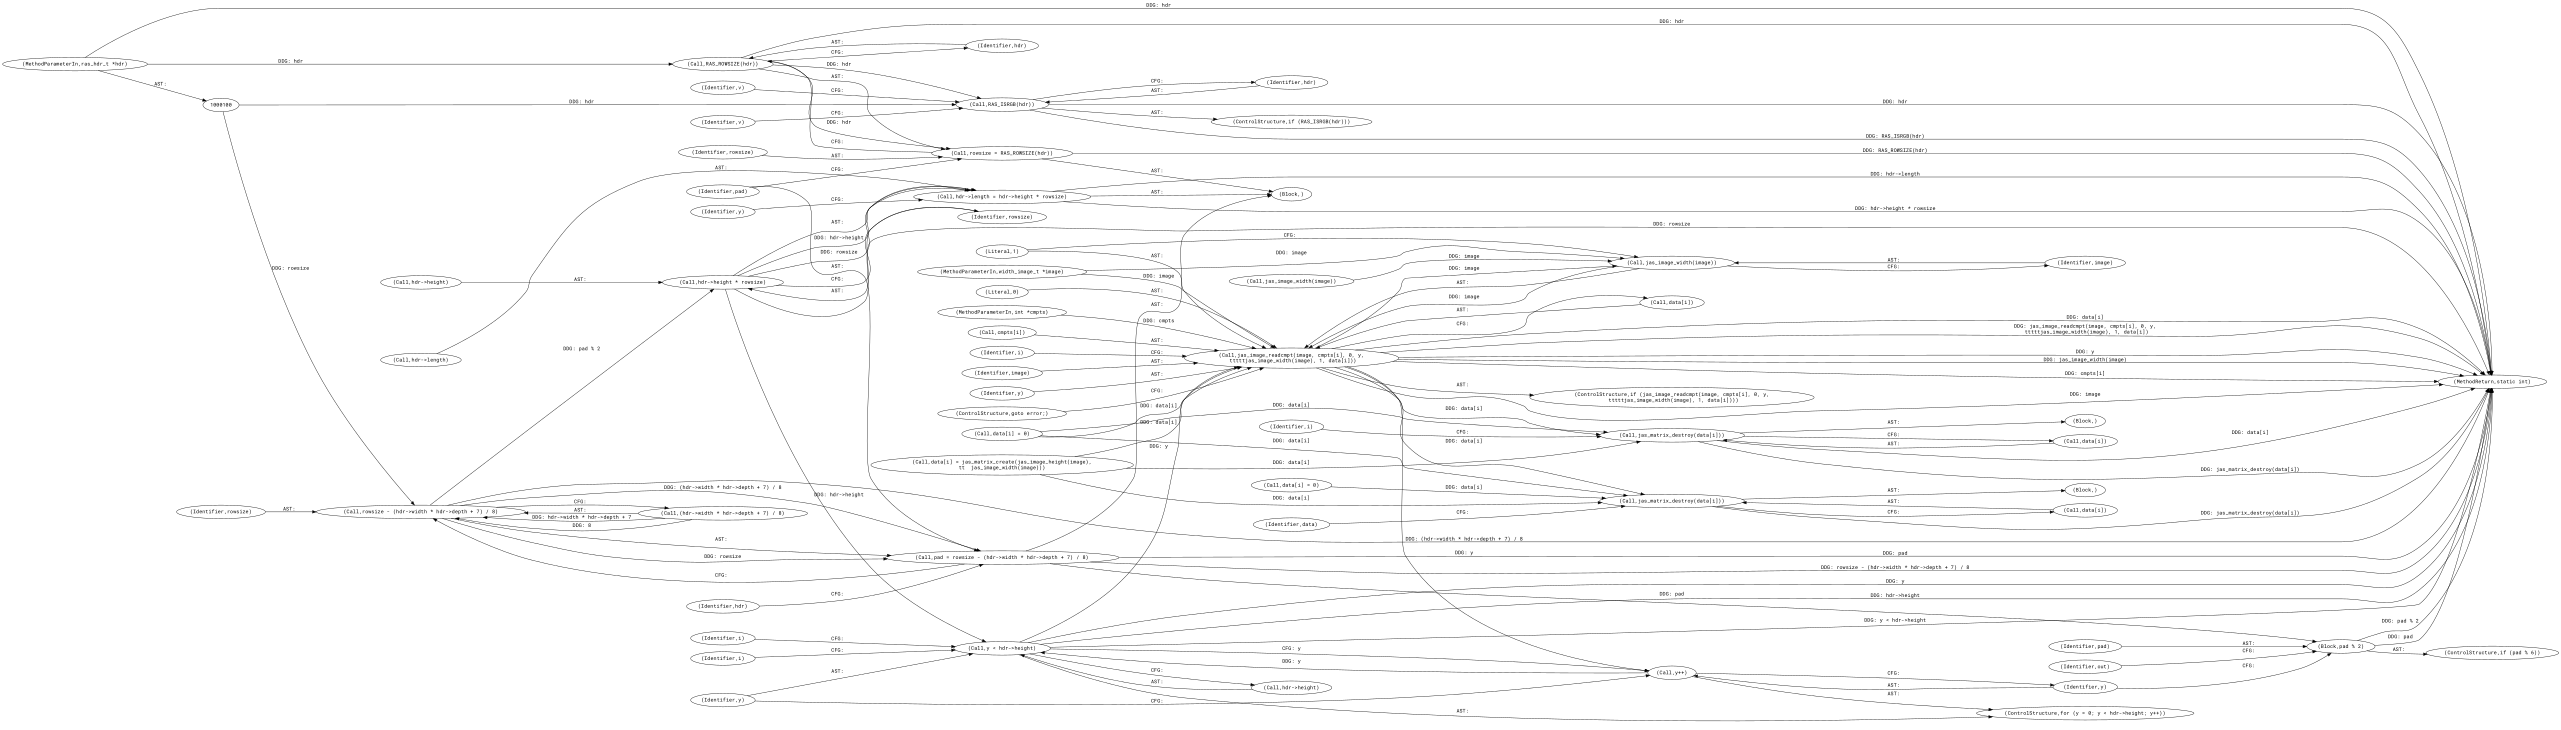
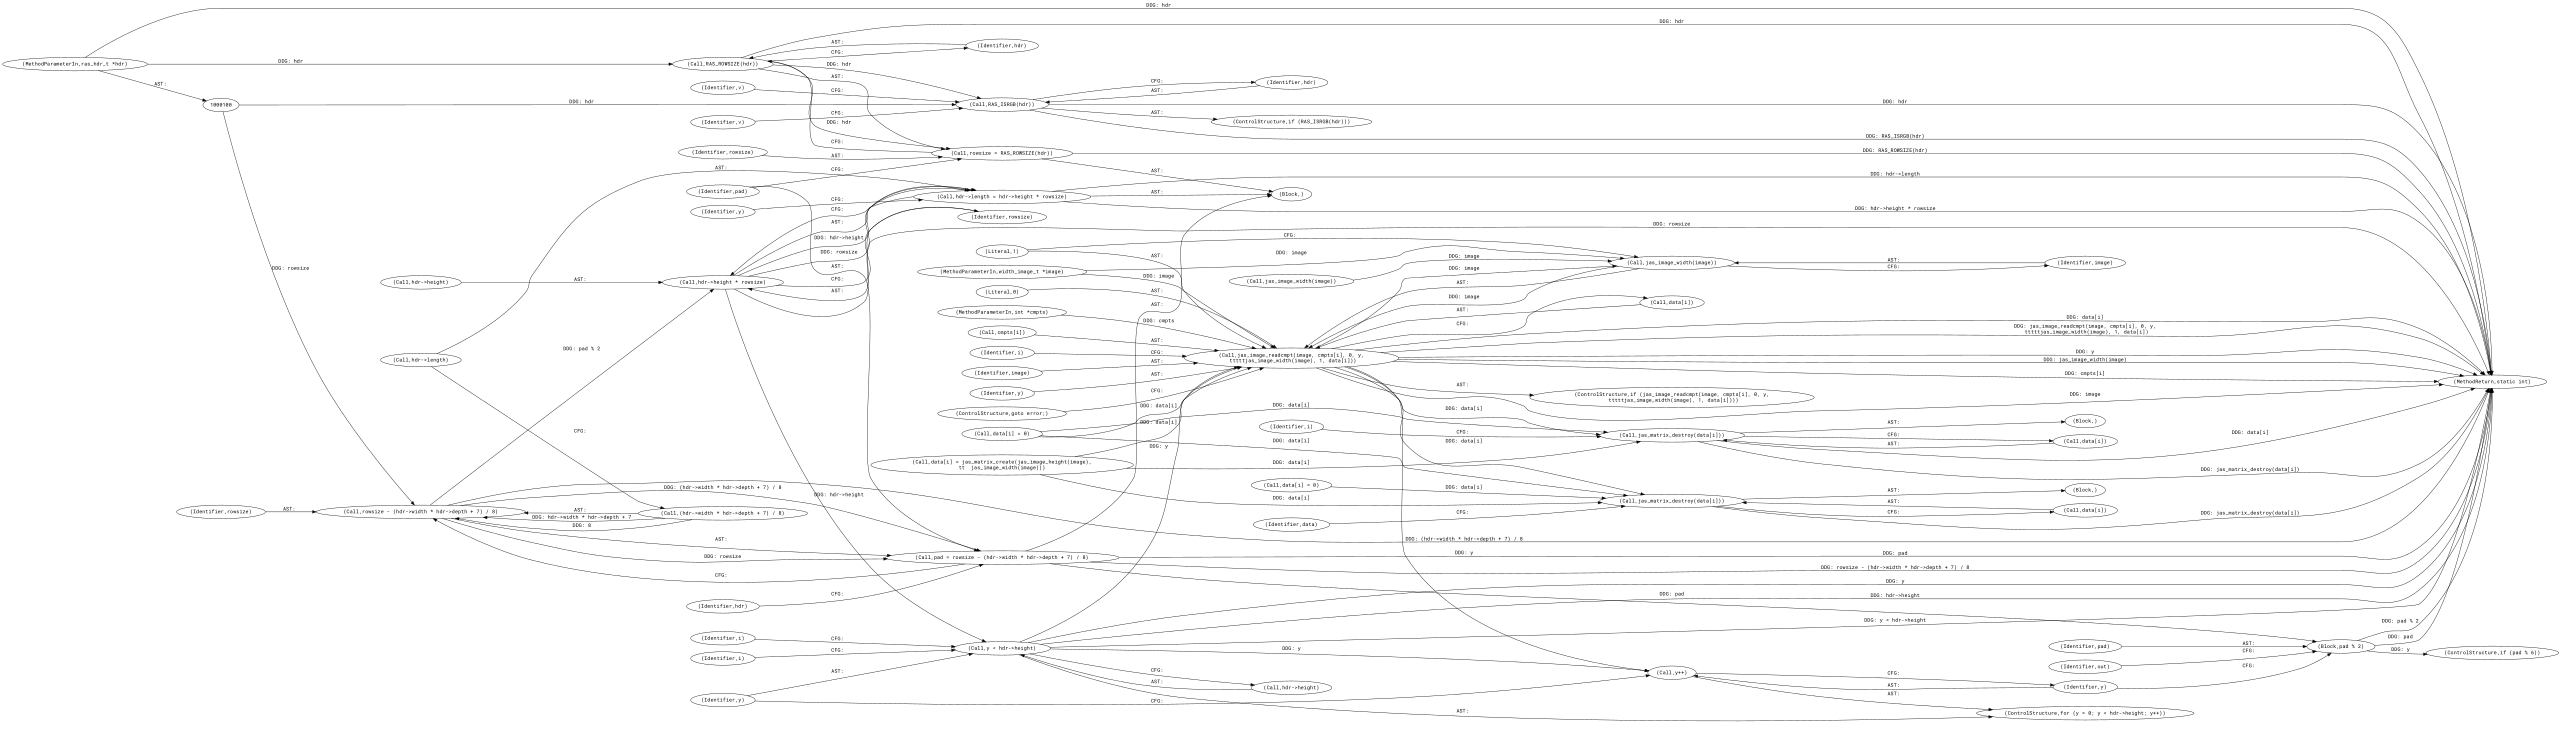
none -> (817, 218)
(581, 505) -> (544, 441)
(1292, 649) -> (1292, 649)
(2401, 650) -> (2401, 650)
(1346, 670) -> none
